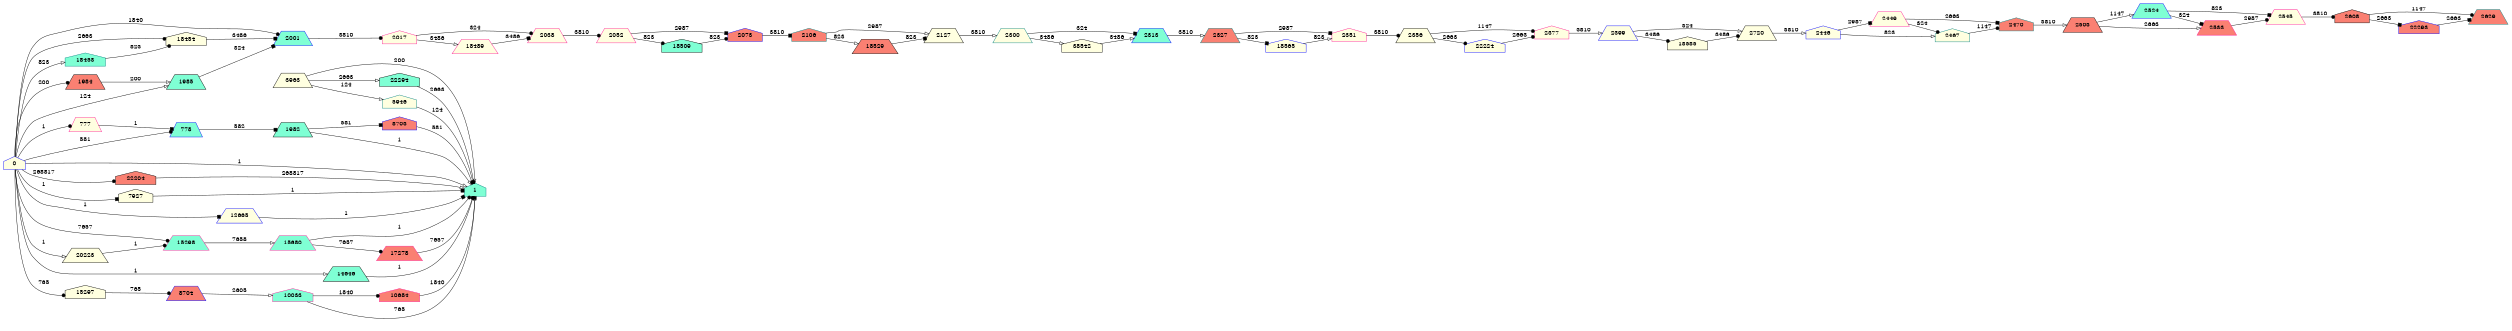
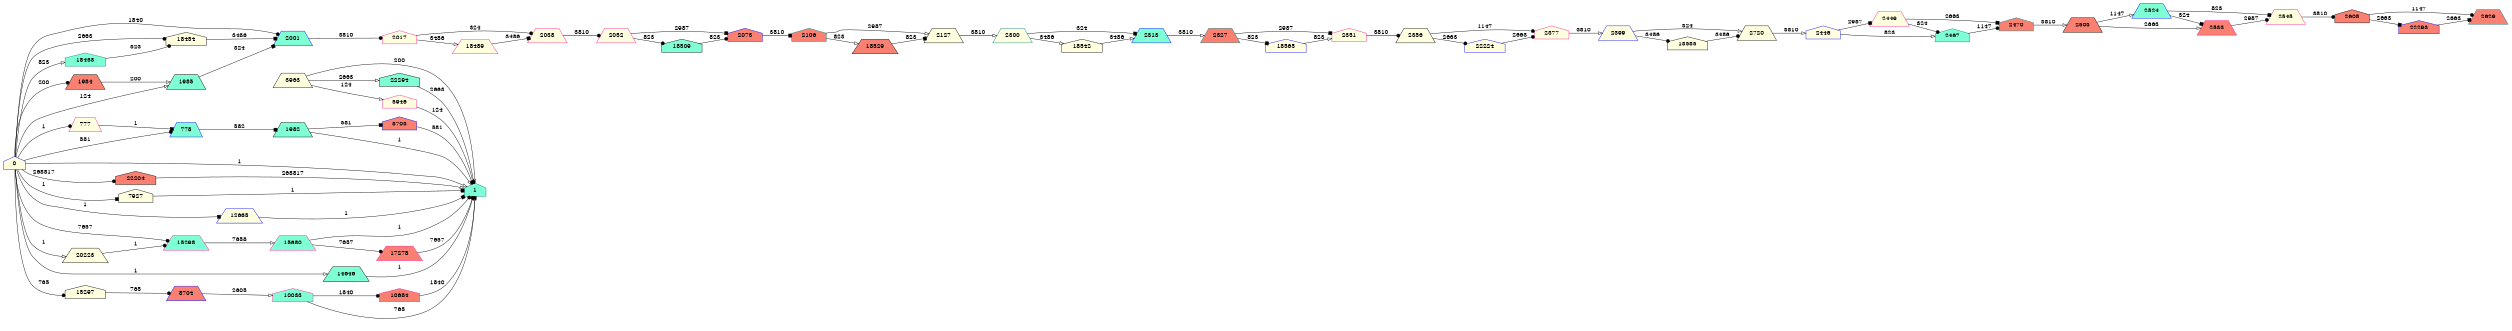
(1952, 36) -> (1952, 36)
(1082, 46) -> (1082, 46)
(400, 102) -> (400, 102)
